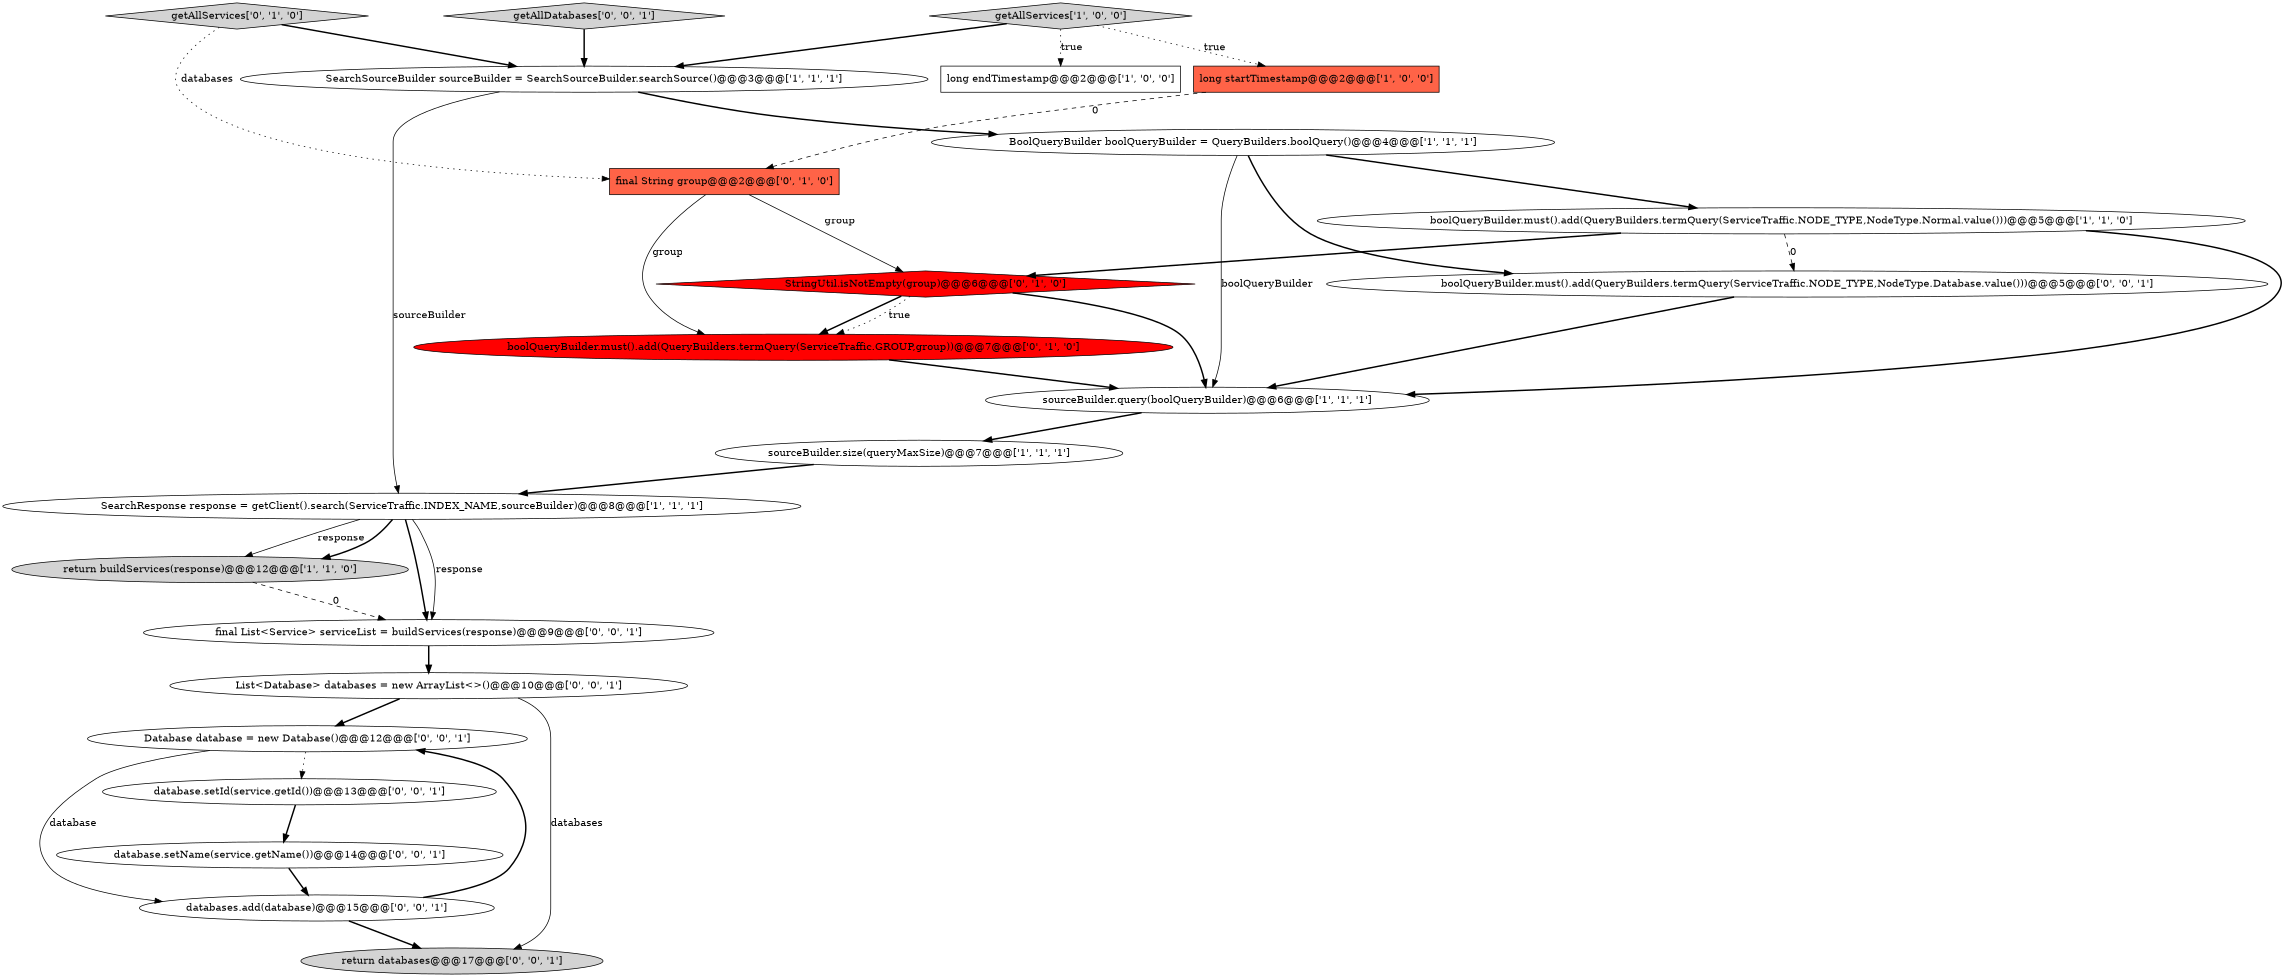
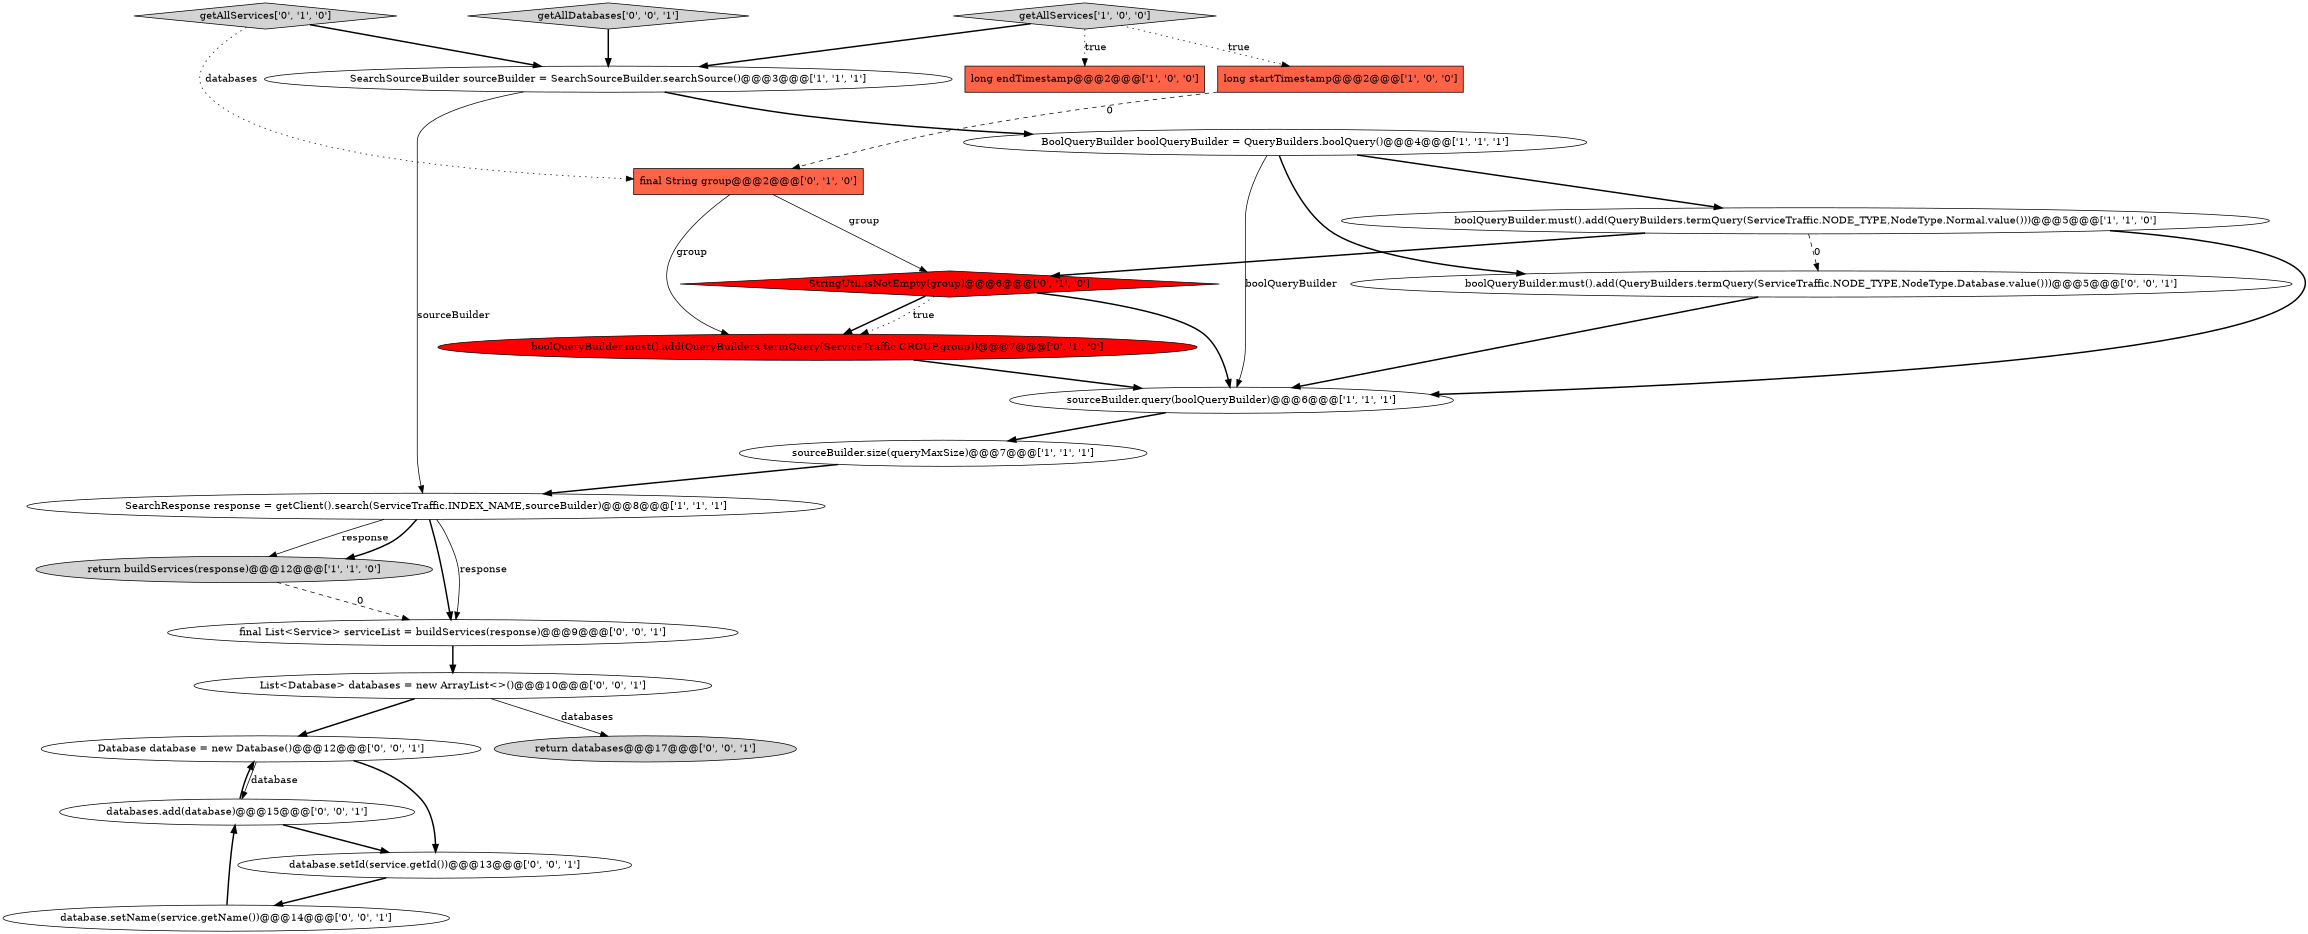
(1061, 79) -> (1085, 79)
(304, 762) -> (410, 789)
(381, 933) -> (332, 838)
